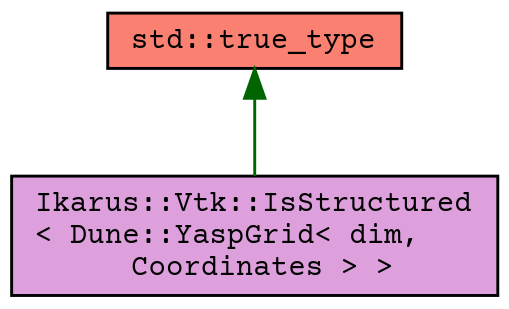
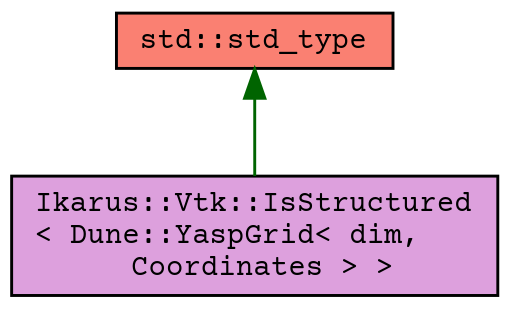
(255, 41) -> (255, 41)
